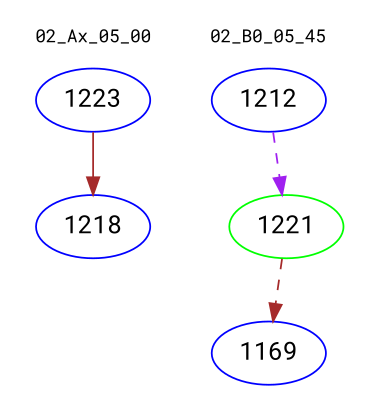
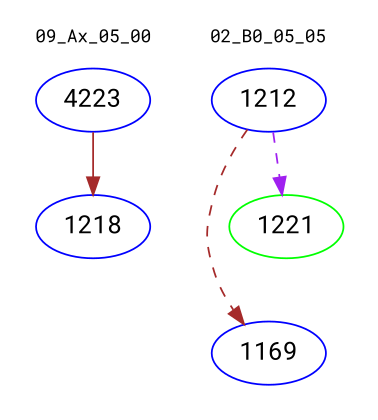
(94, 38) -> (94, 38)
(269, 38) -> (269, 38)
(93, 100) -> (93, 100)
(279, 281) -> (209, 218)
